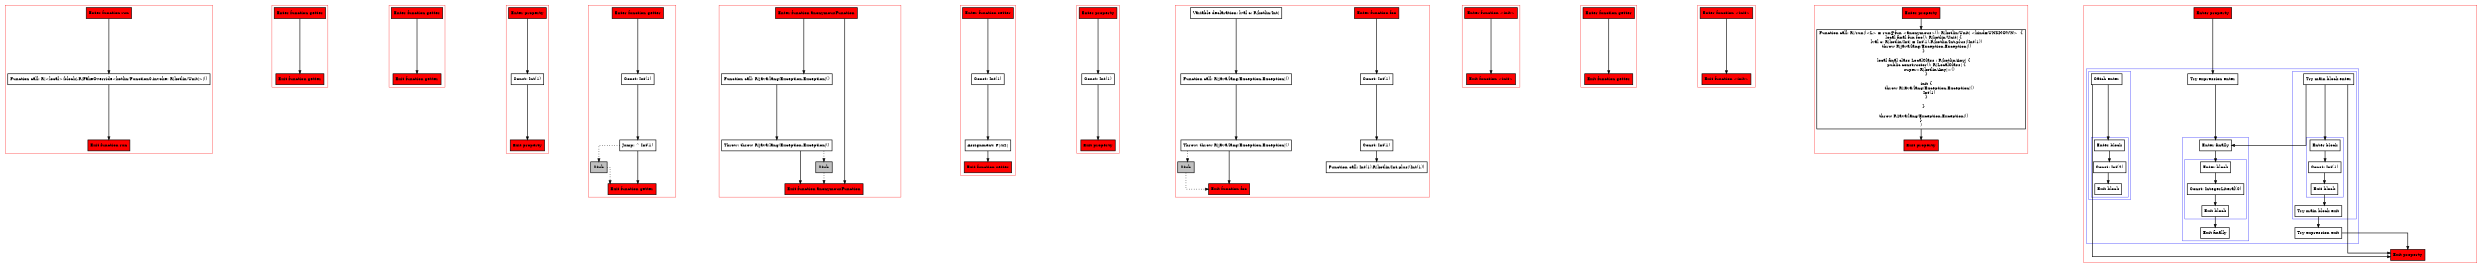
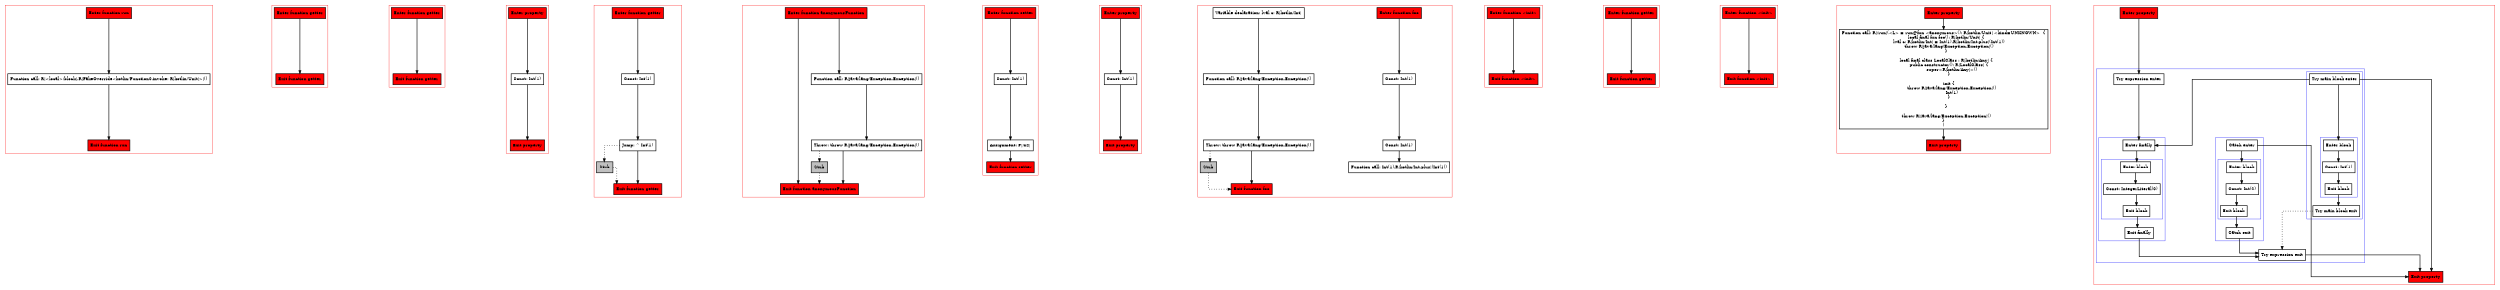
(2318, 221) -> (2282, 213)
none -> (2240, 233)
none -> (2188, 257)
